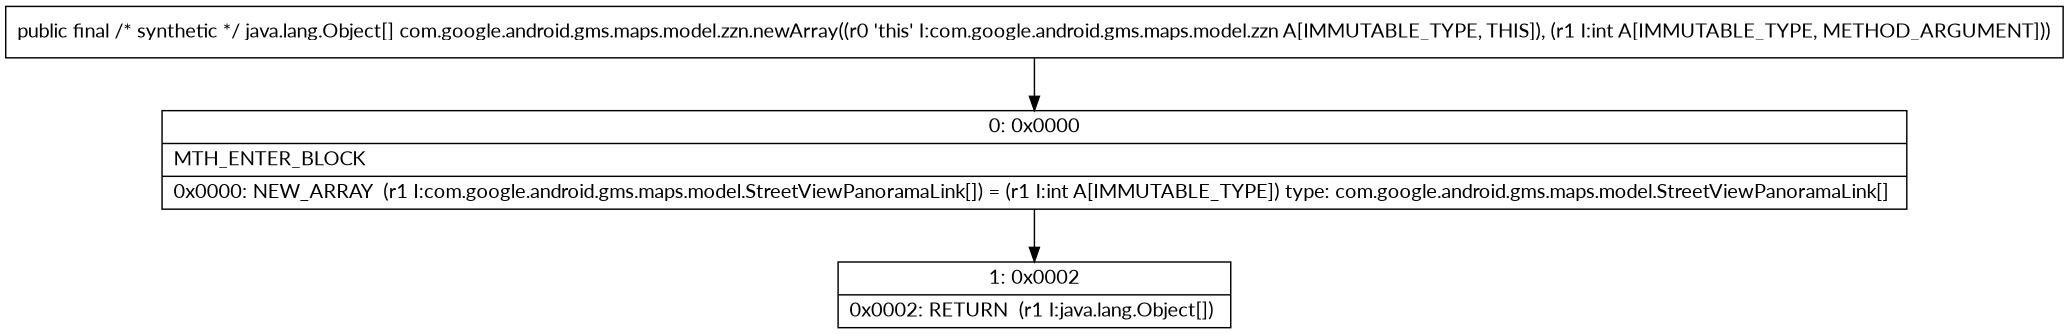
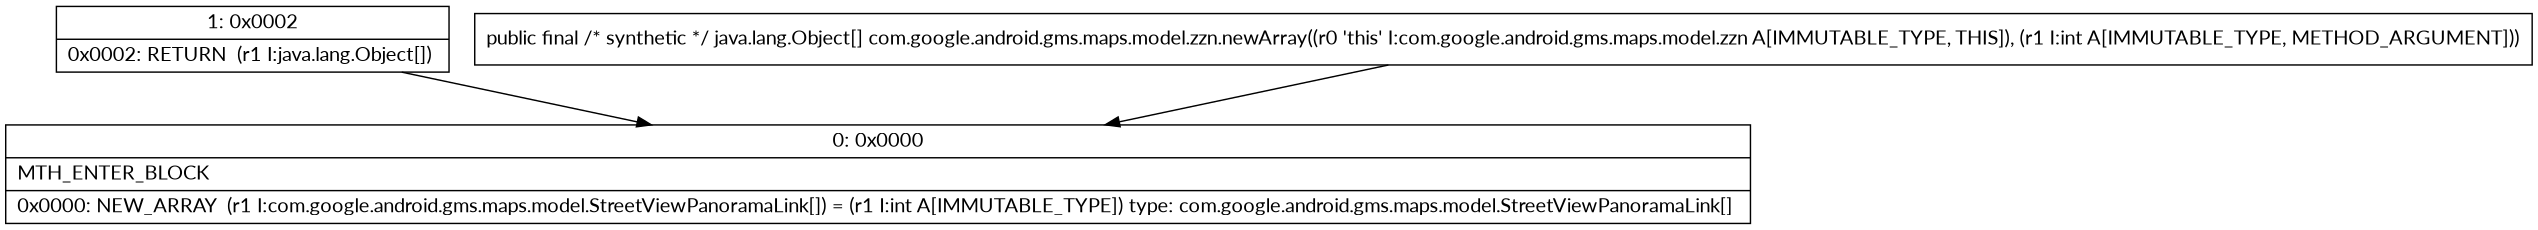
(1034, 228) -> (519, 97)
